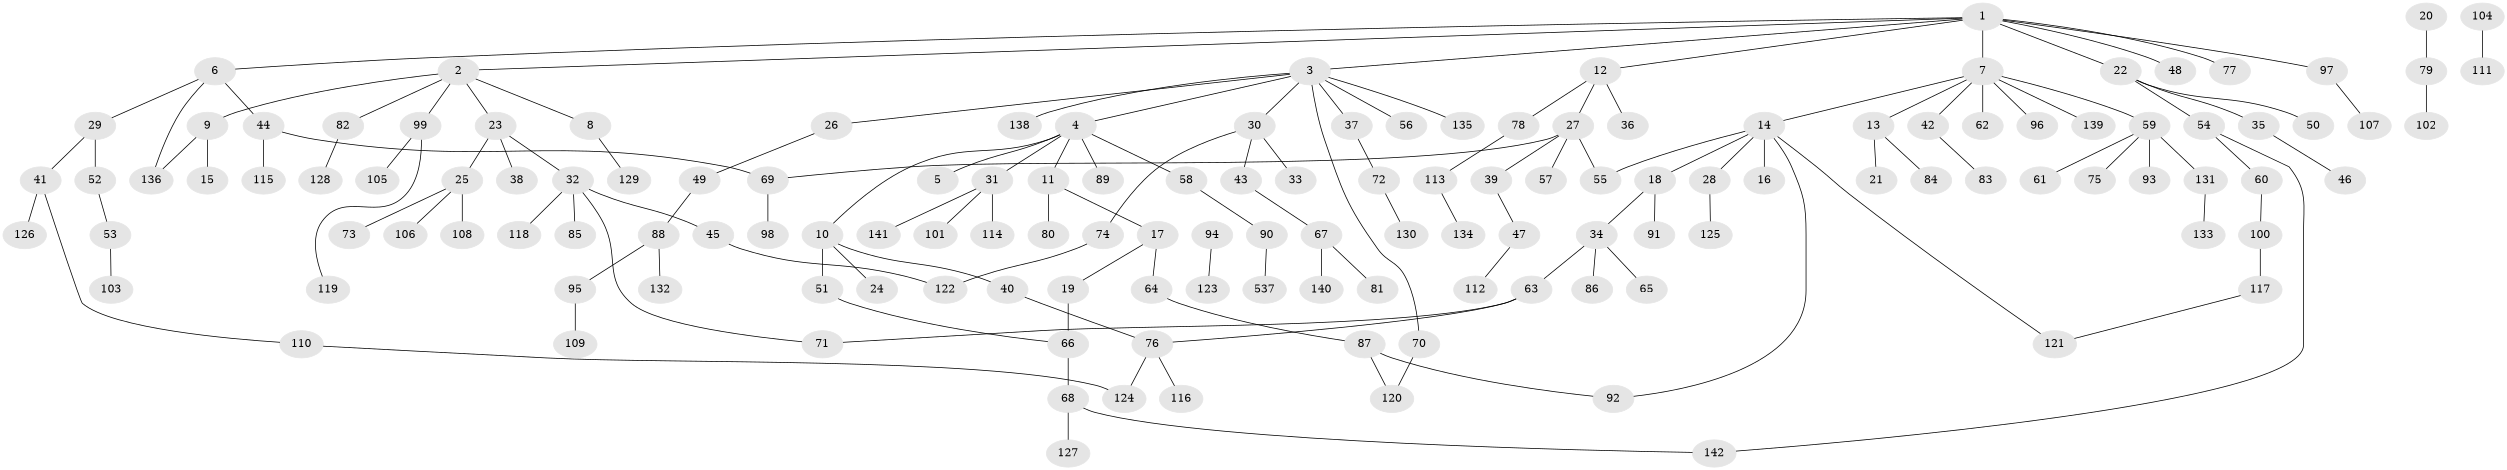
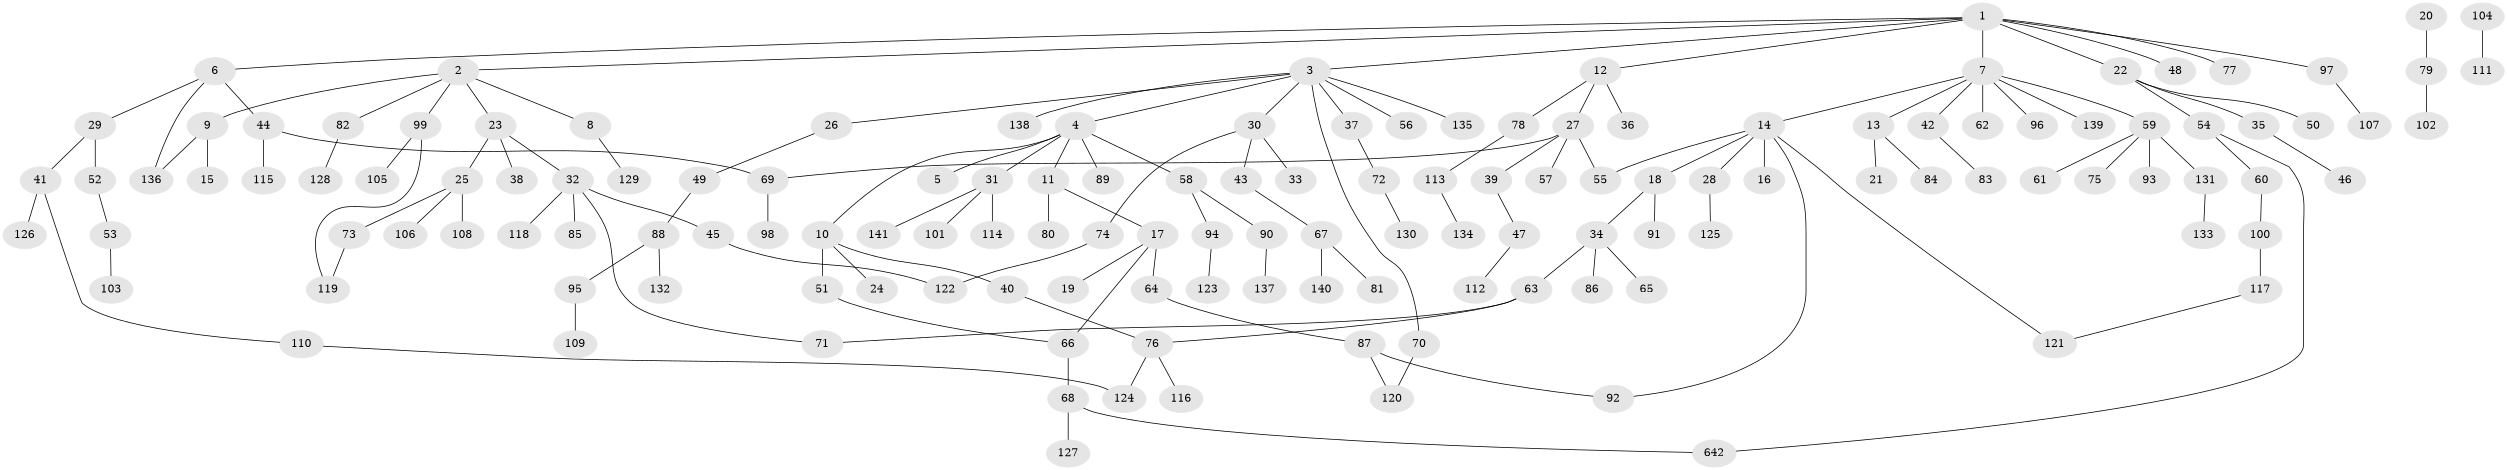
none -> (1199, 208)
none -> (339, 262)
(1265, 290) -> (1265, 290)
(1068, 318) -> (1113, 290)
(1714, 453) -> (1714, 453)
